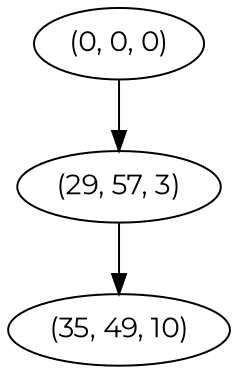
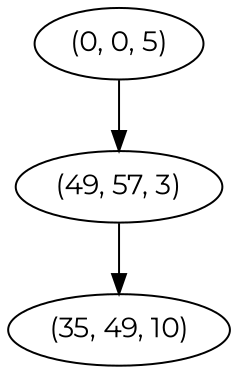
(119, 44) -> (119, 44)
(119, 187) -> (119, 187)
